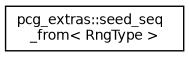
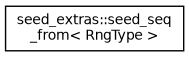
(95, 29) -> (95, 29)
